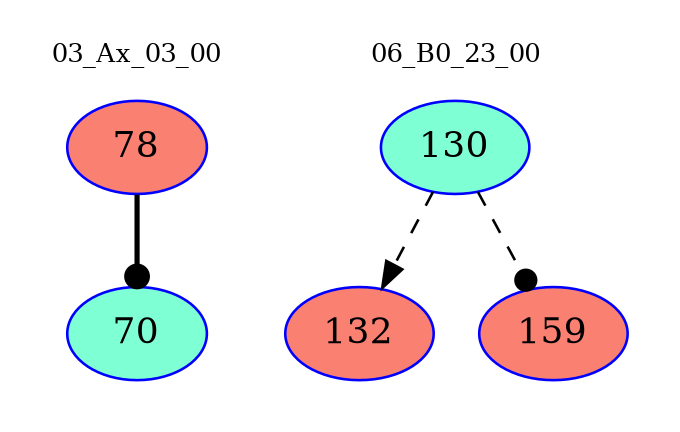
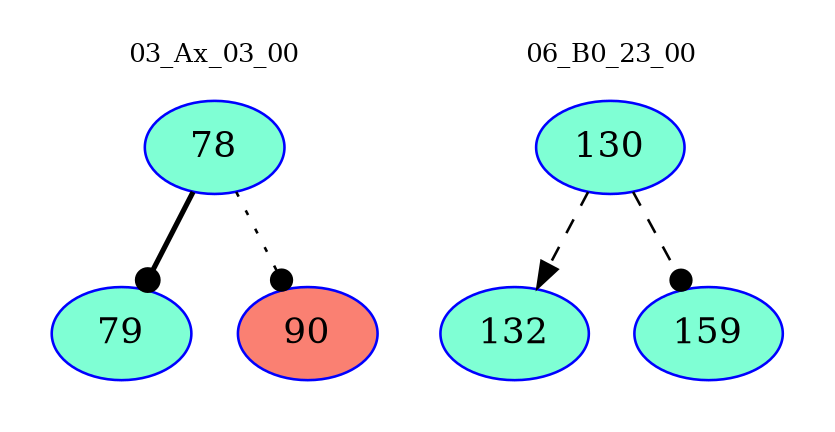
(137, 147) -> (215, 147)
(137, 334) -> (122, 334)
none -> (308, 334)
(359, 334) -> (515, 334)
(553, 334) -> (709, 334)
